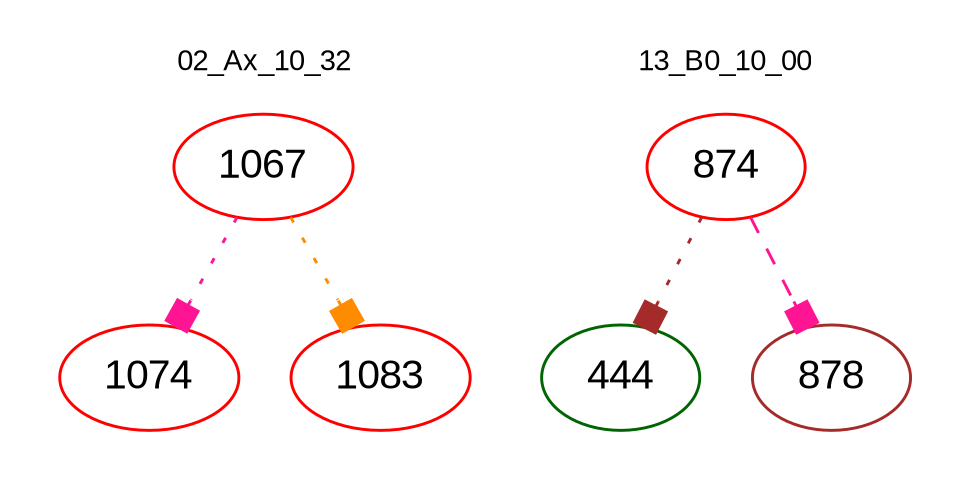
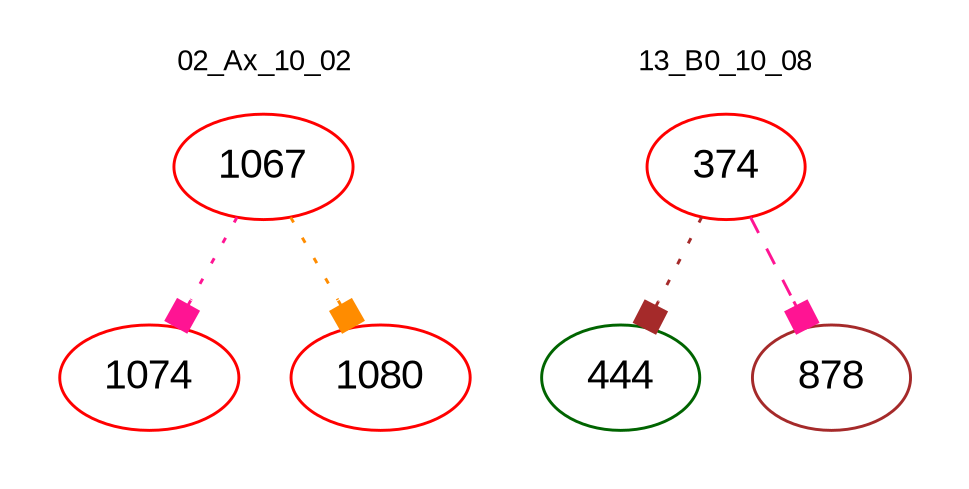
(265, 63) -> (265, 63)
(726, 63) -> (726, 63)
(726, 167) -> (726, 167)
(381, 378) -> (381, 378)
